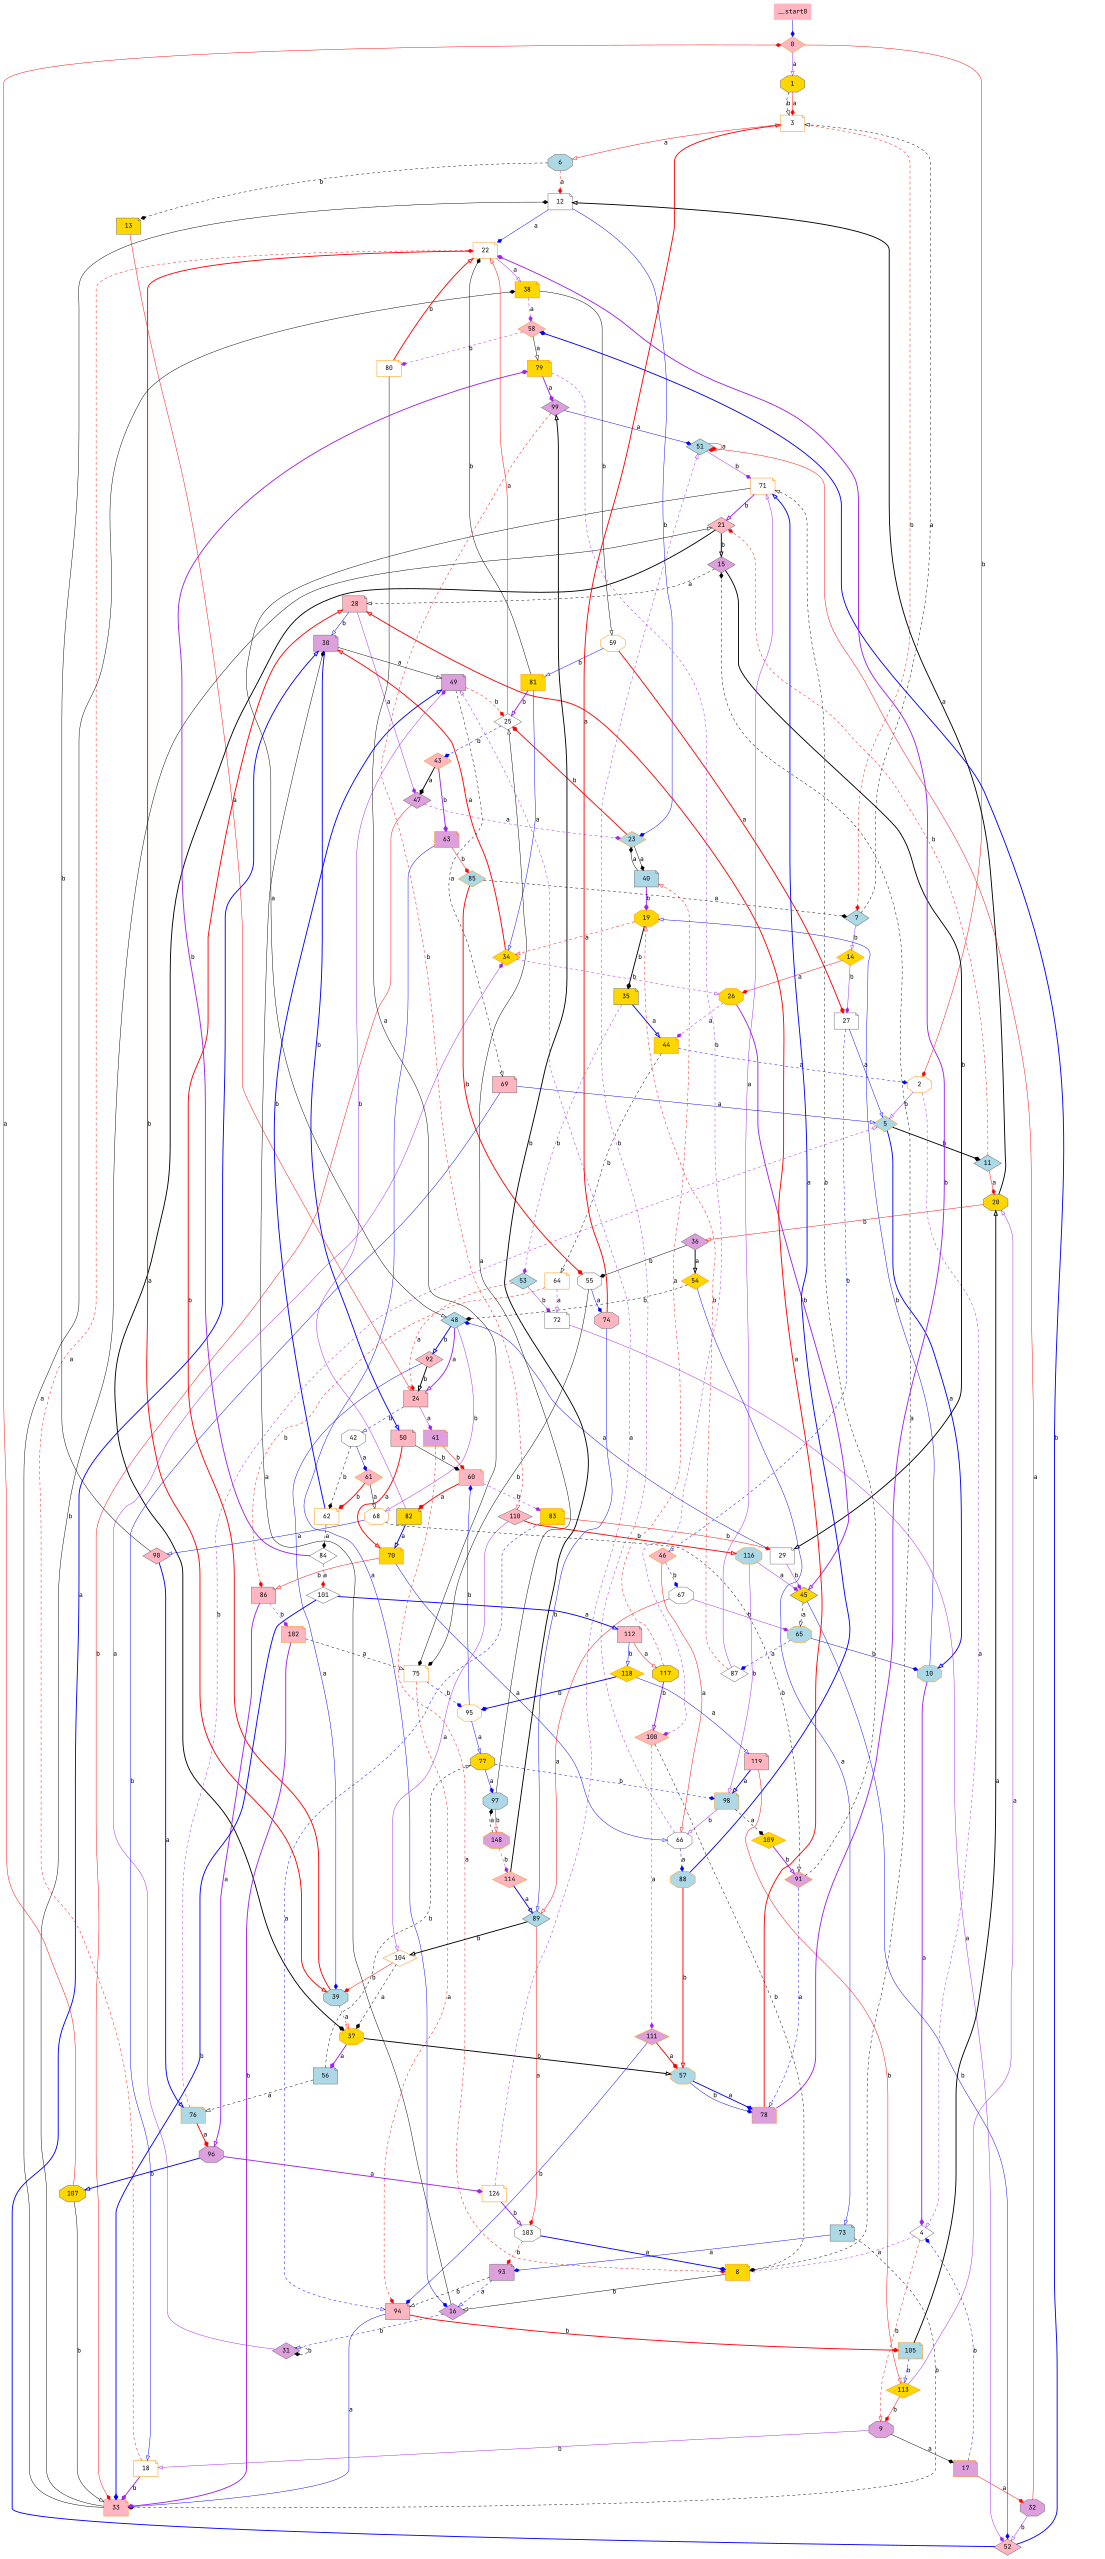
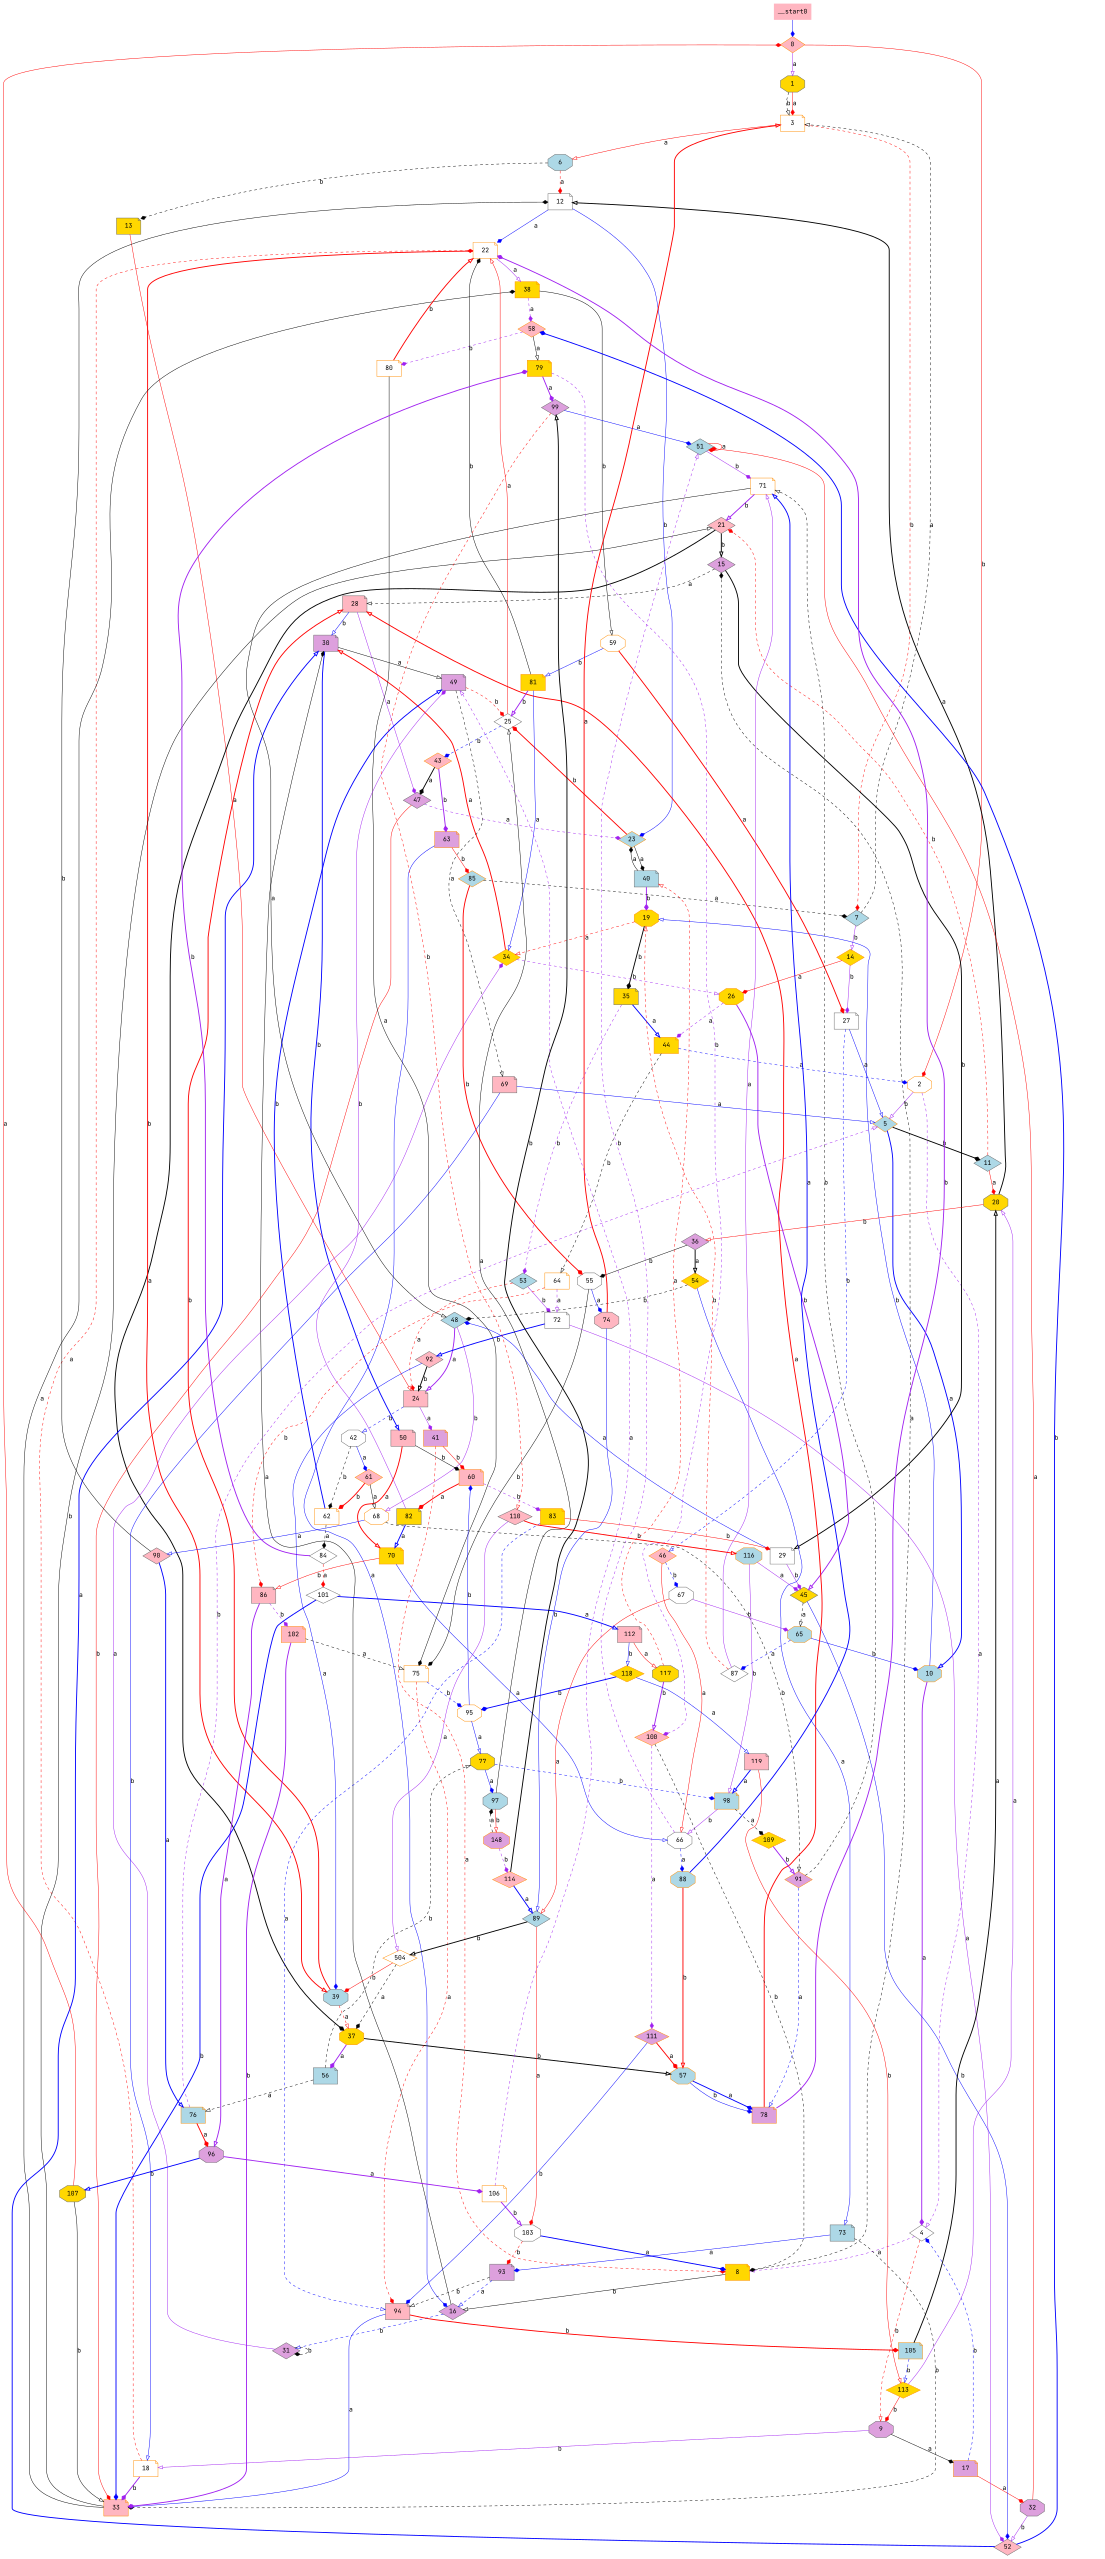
(443, 1338) -> (488, 1340)
(400, 1958) -> (400, 1958)
(494, 2194) -> (494, 2194)
